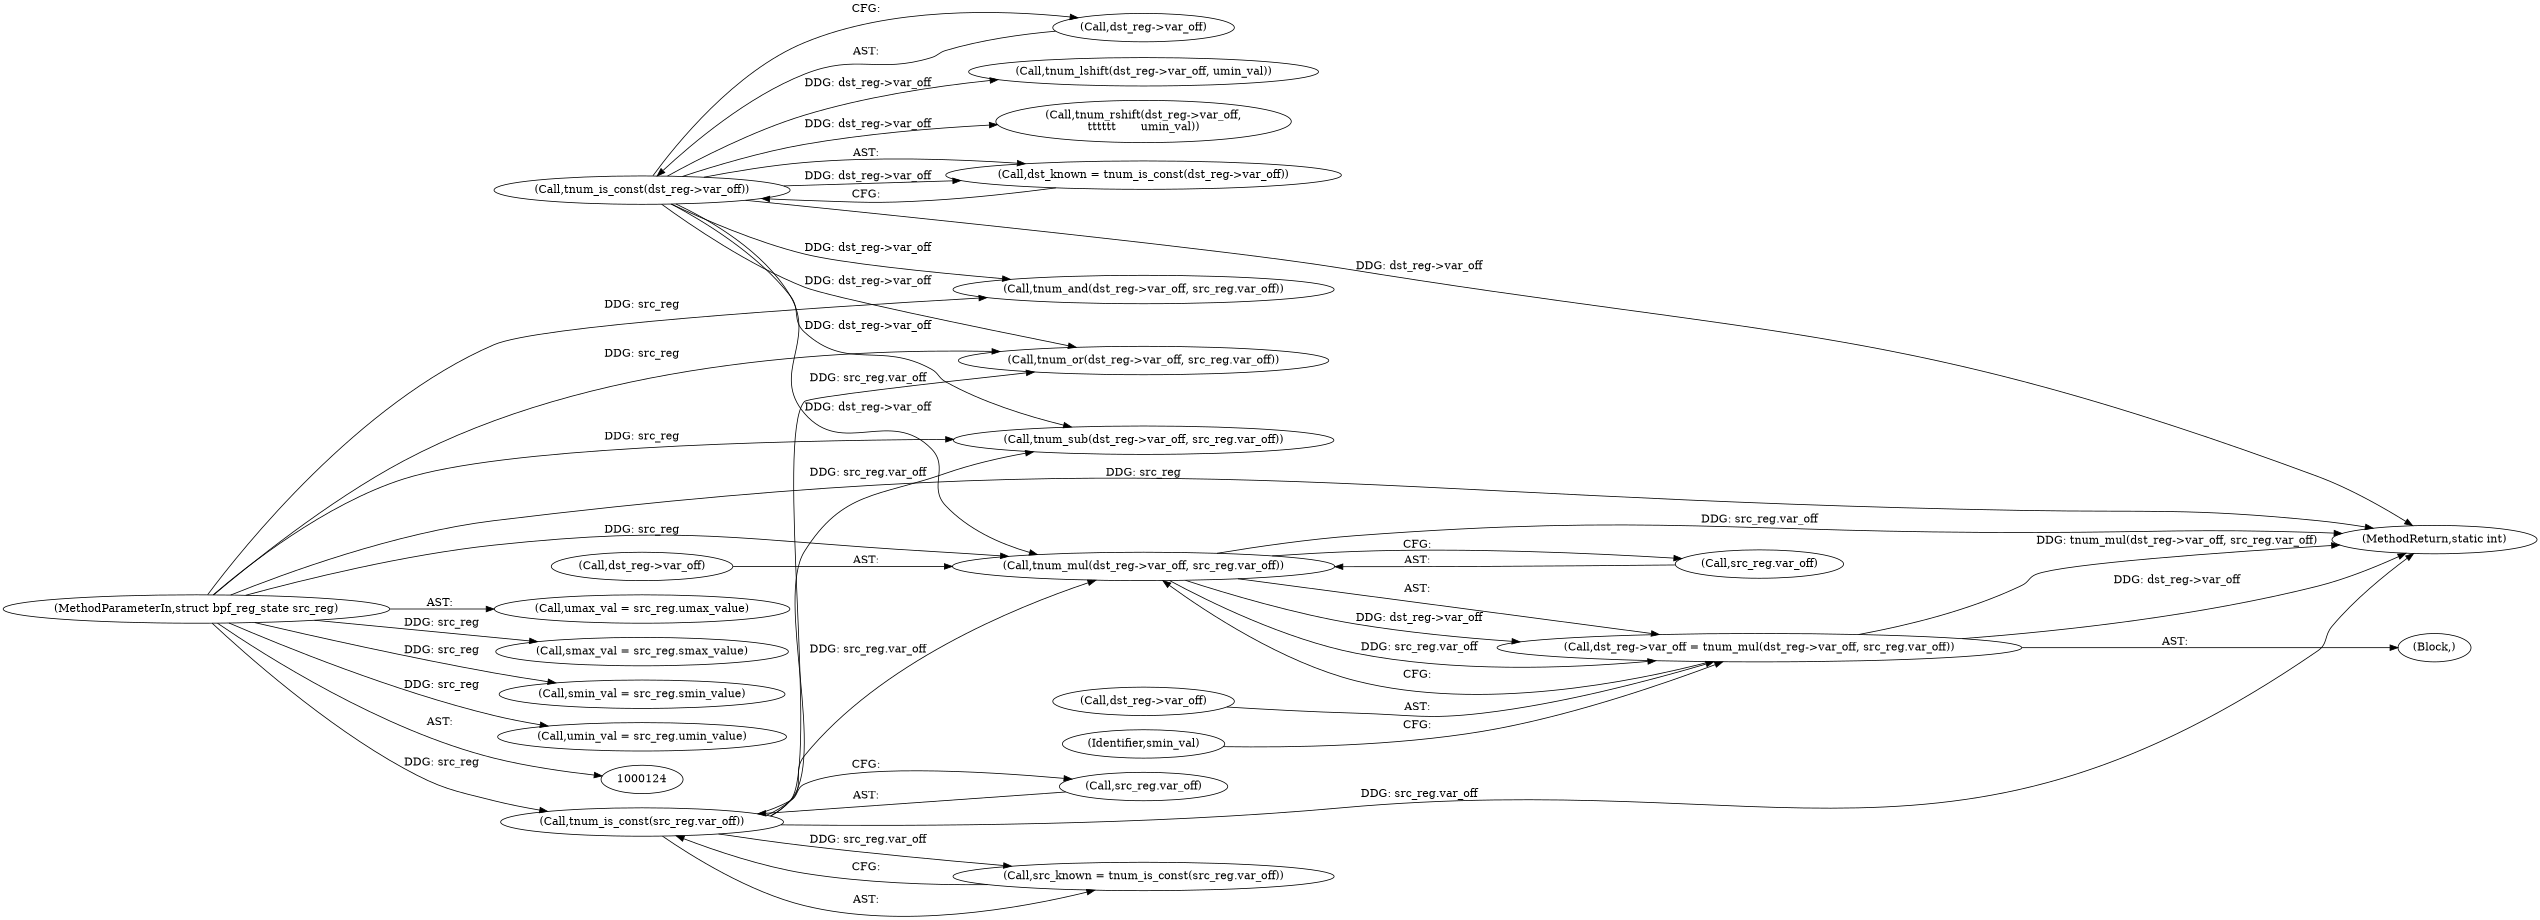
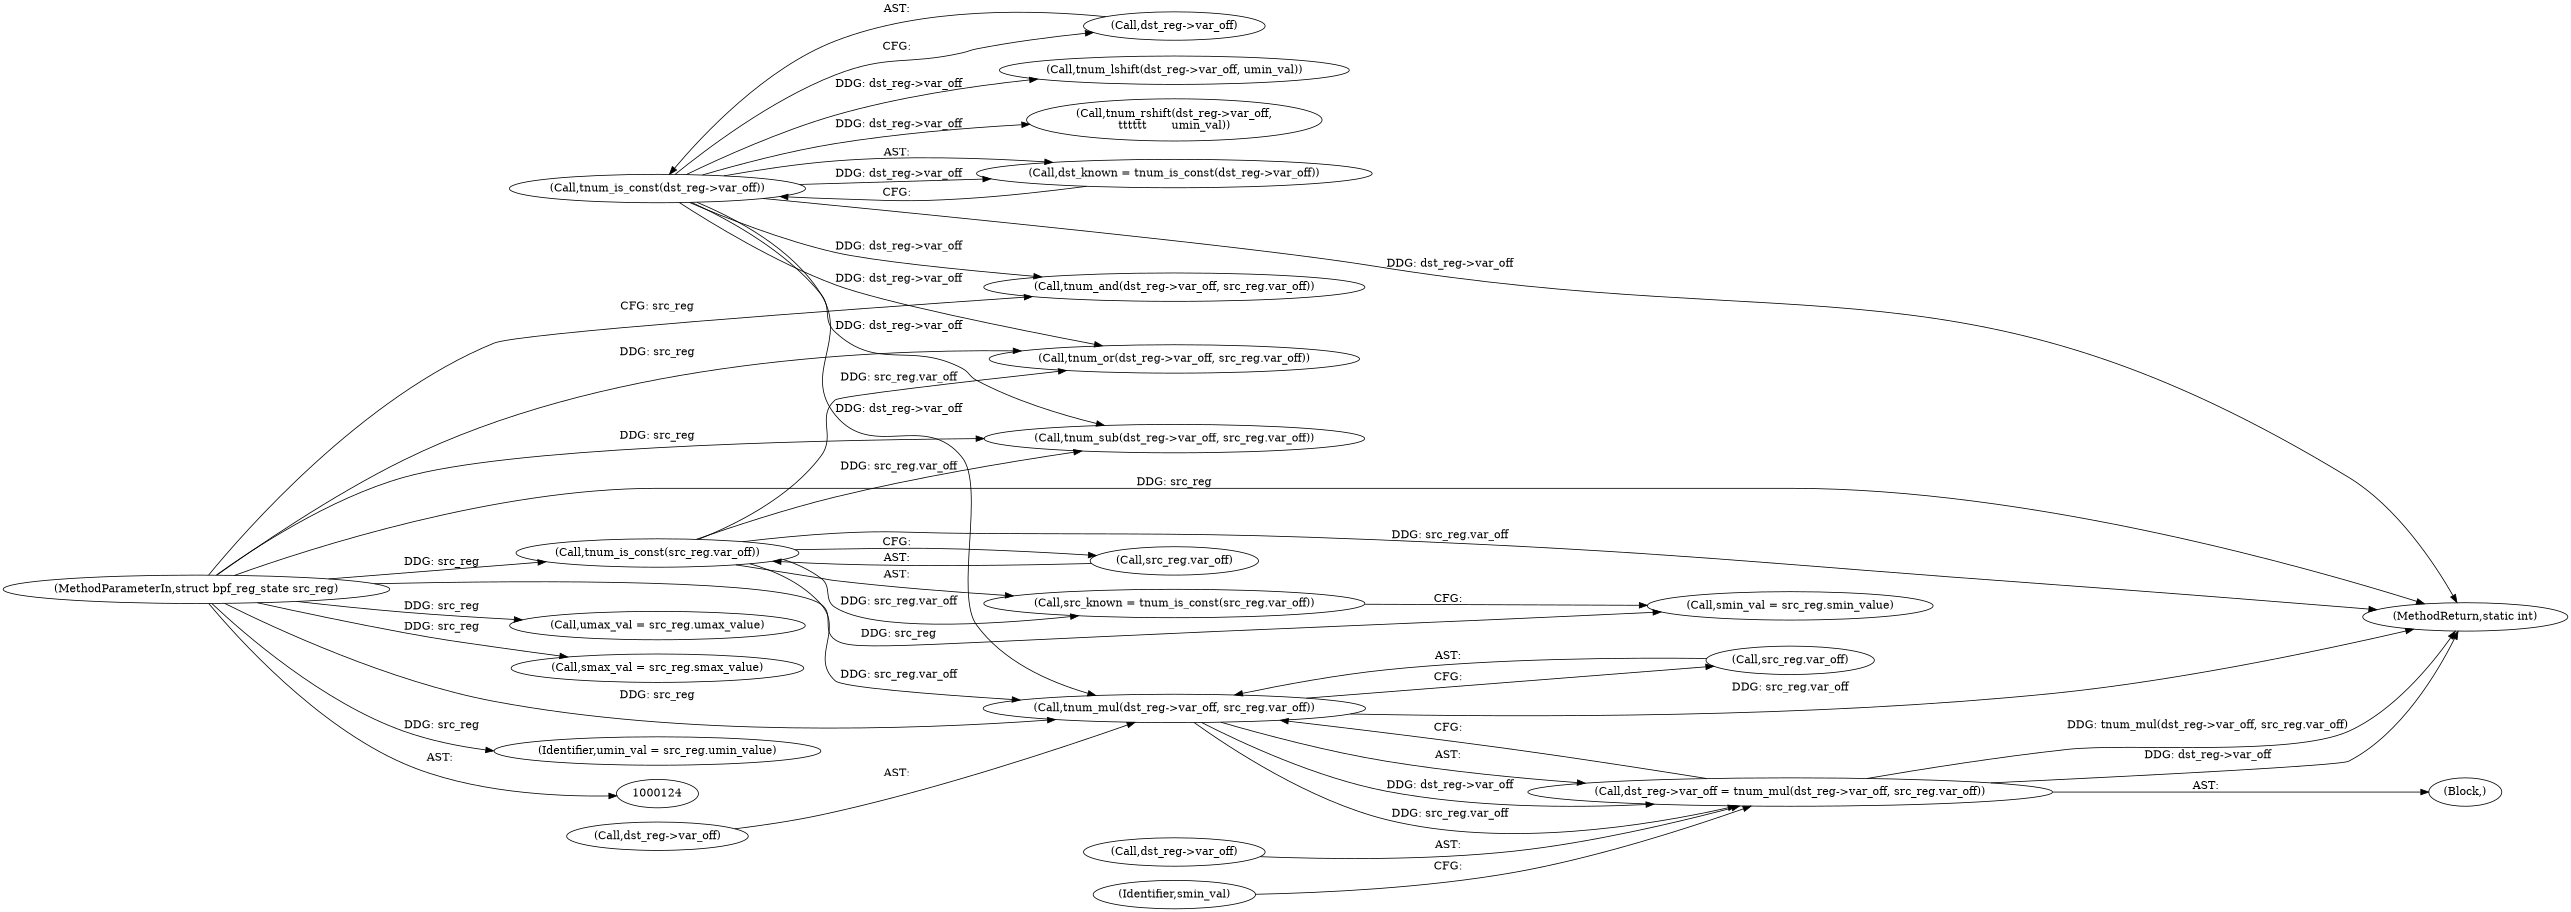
(642, 305) -> (657, 306)
(442, 603) -> (442, 606)
(642, 737) -> (657, 751)
(833, 877) -> (1502, 605)
